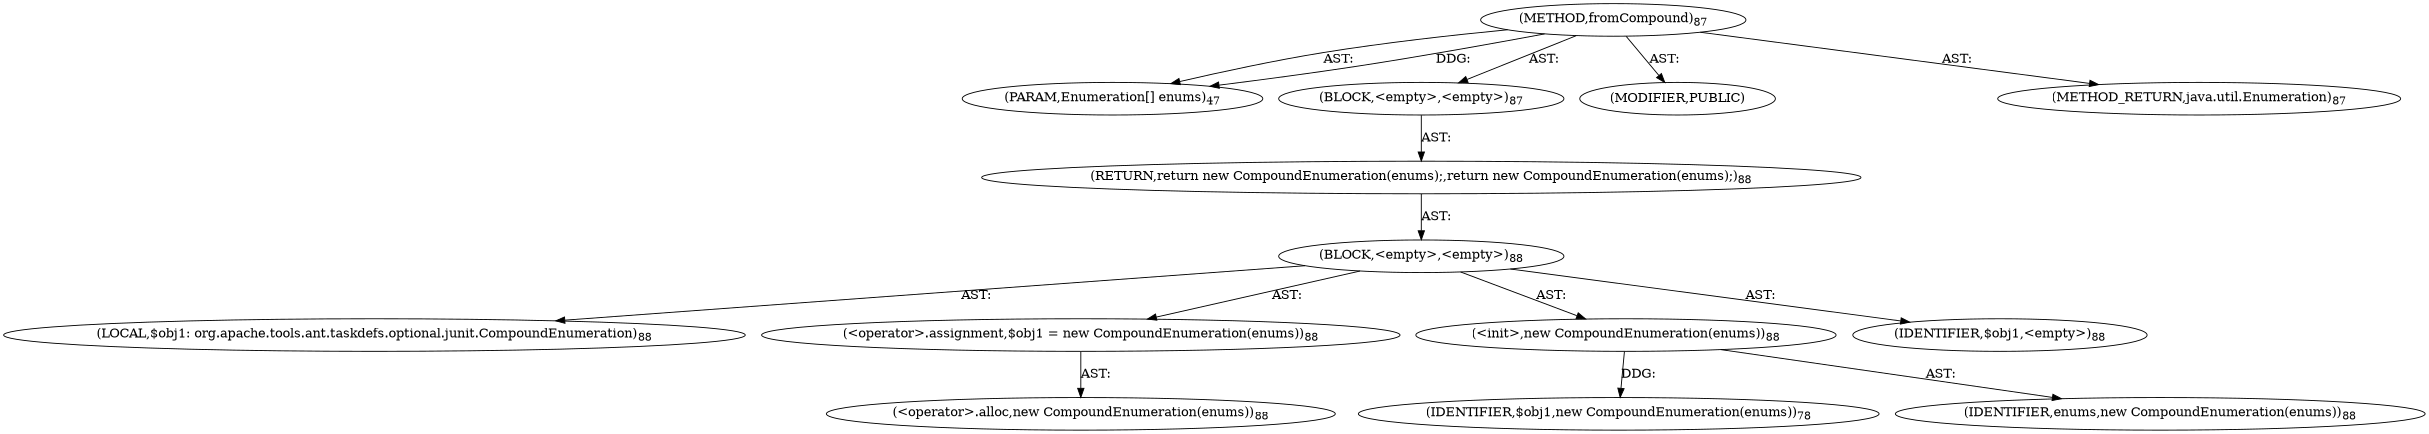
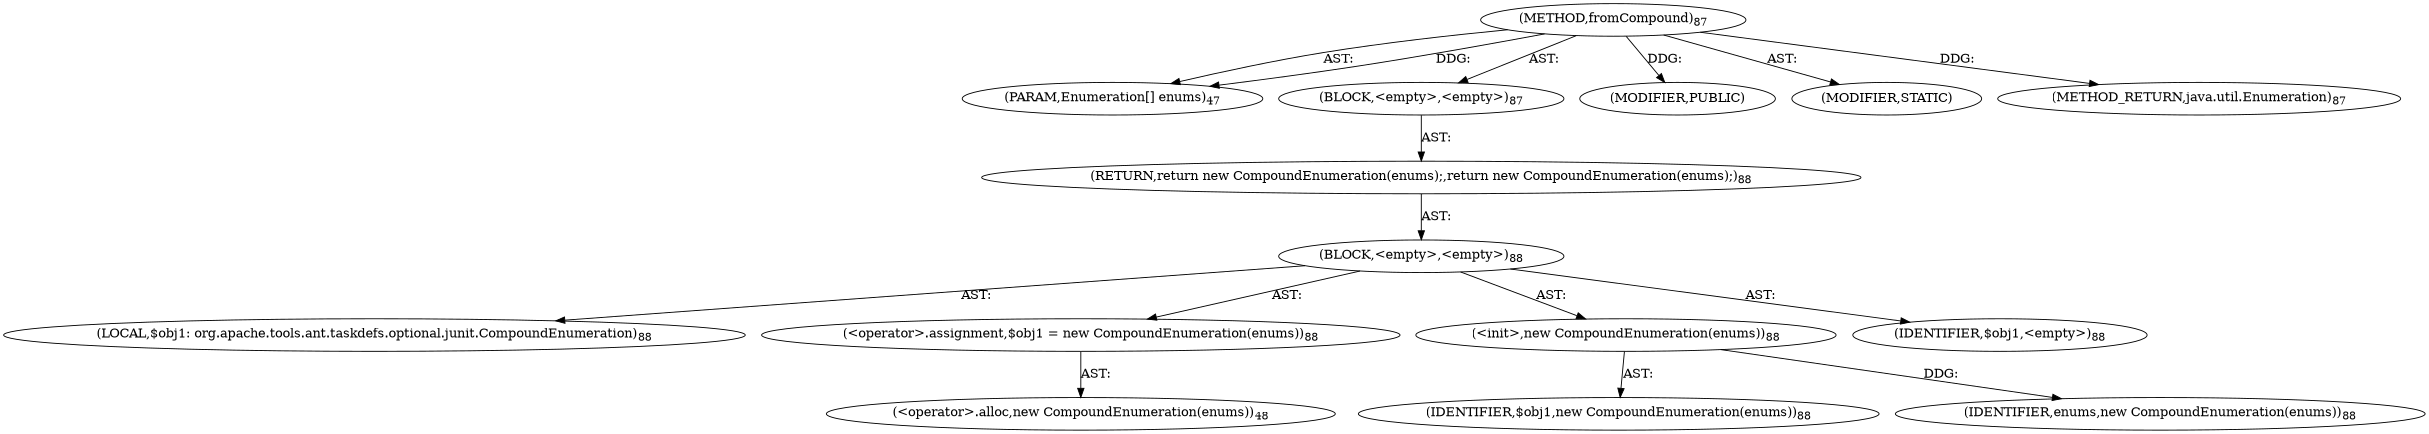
(1667, 59) -> (1667, 59)
(1959, 59) -> (1959, 59)
none -> (1887, 99)
(1640, 374) -> (1640, 374)
(1943, 374) -> (1943, 374)
(1262, 412) -> (1262, 412)
(1804, 412) -> (1804, 412)
